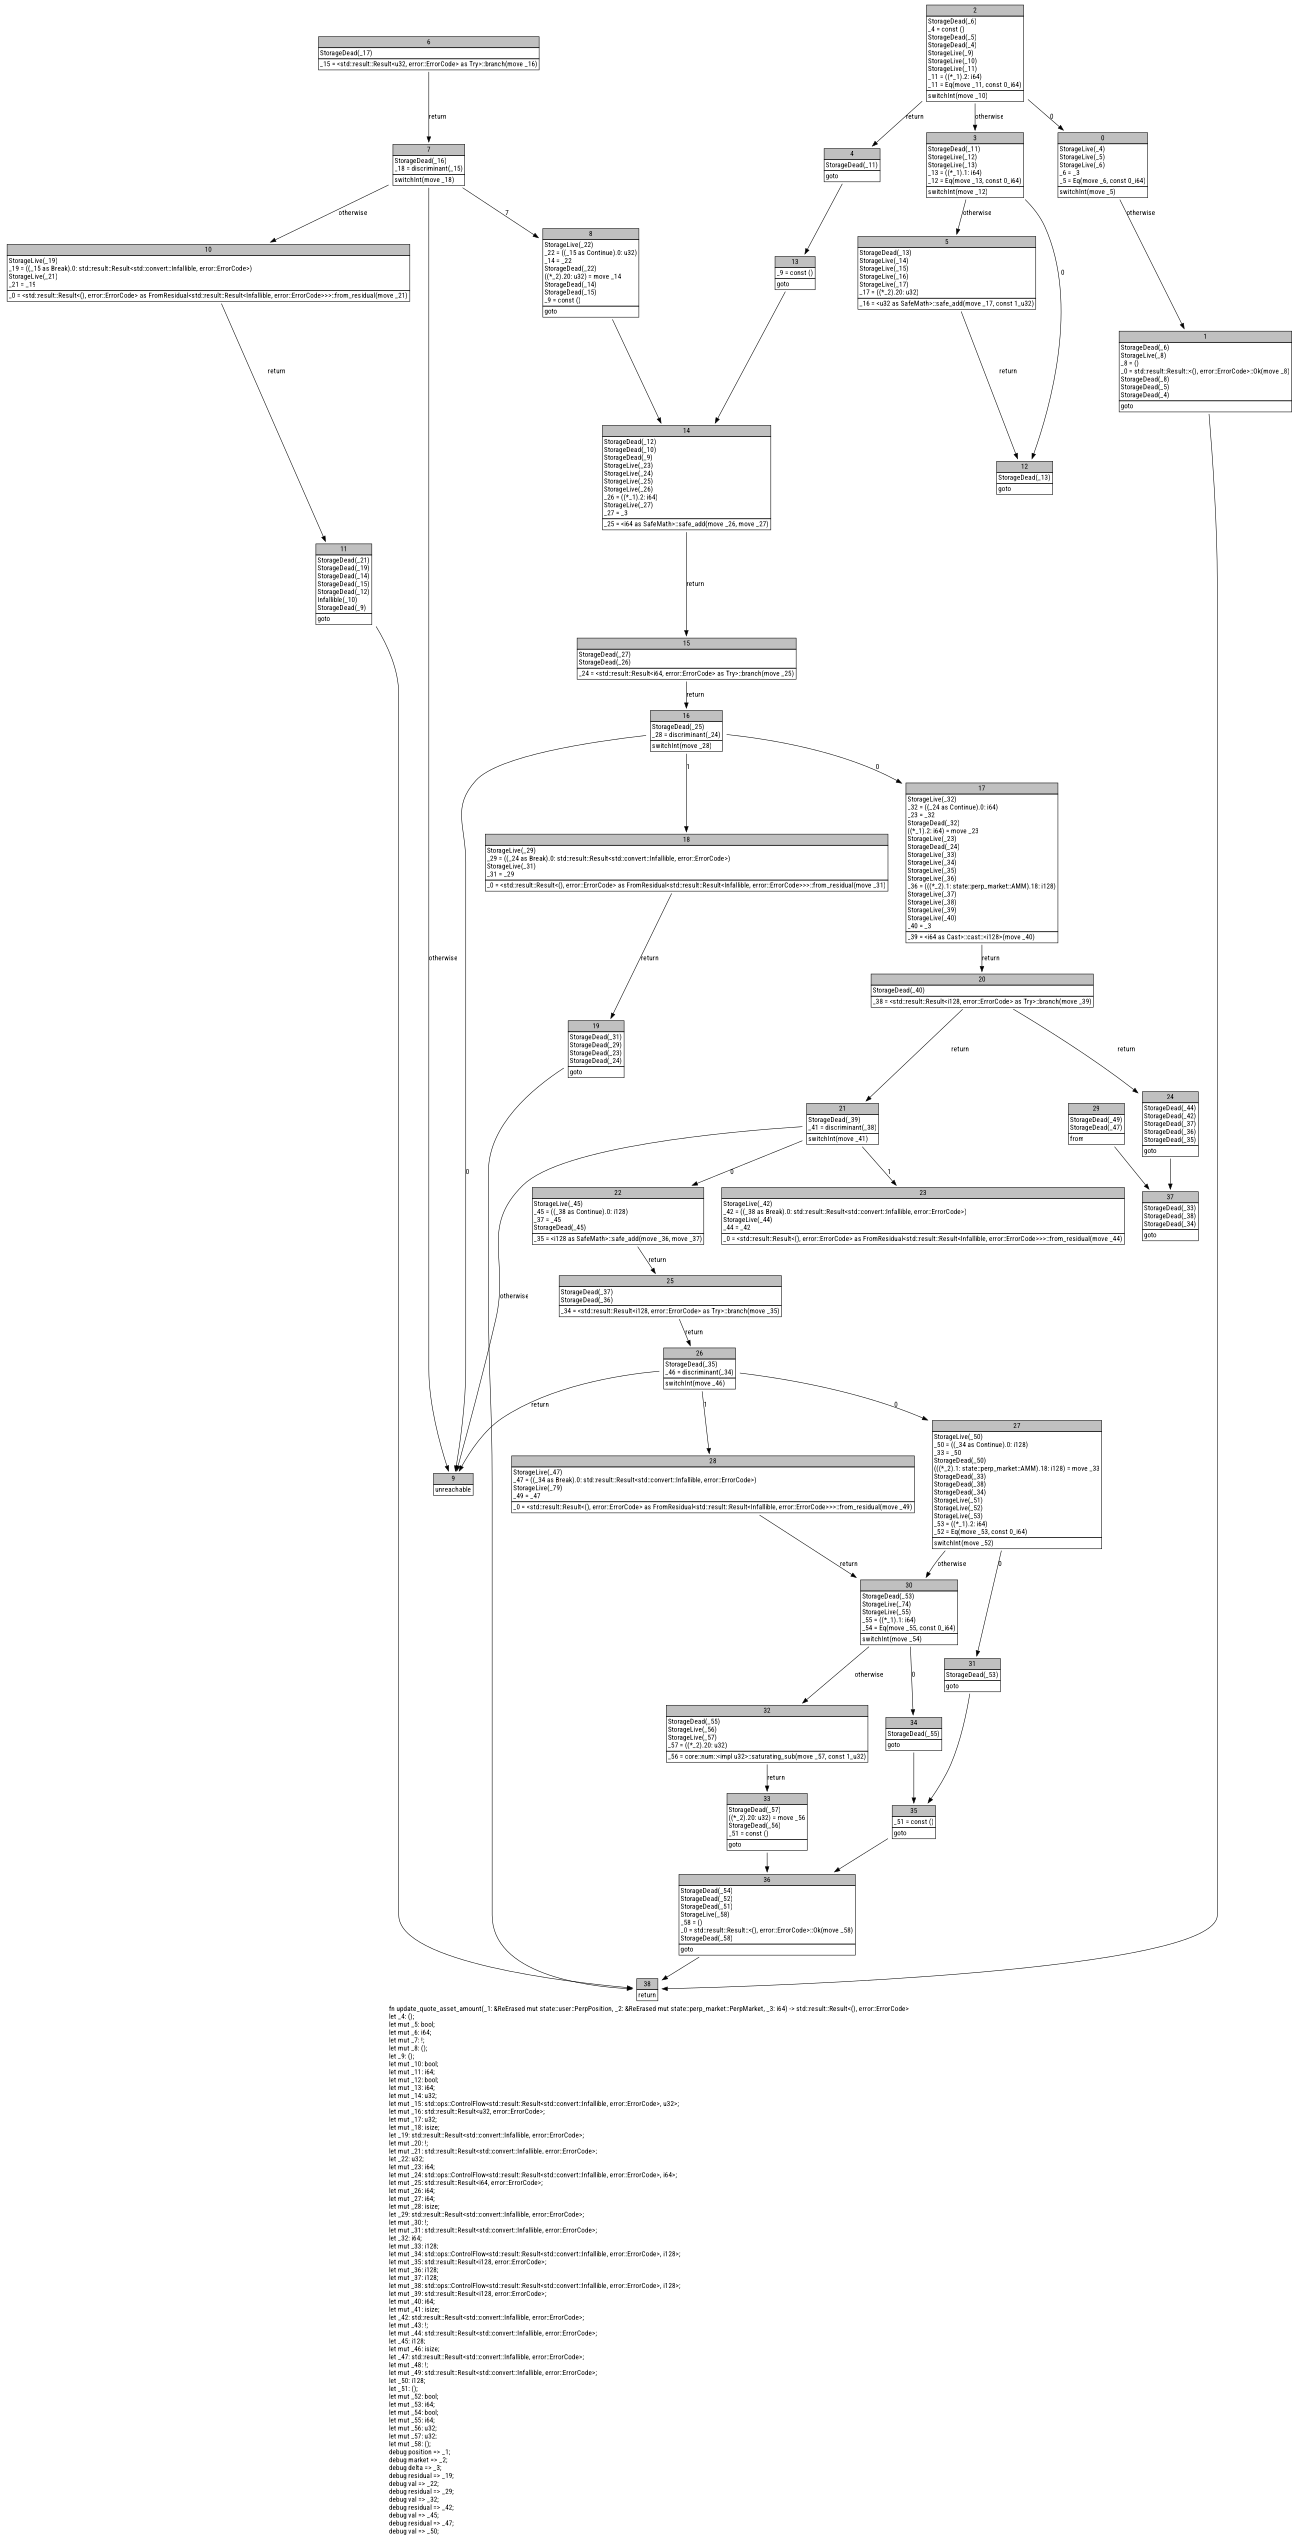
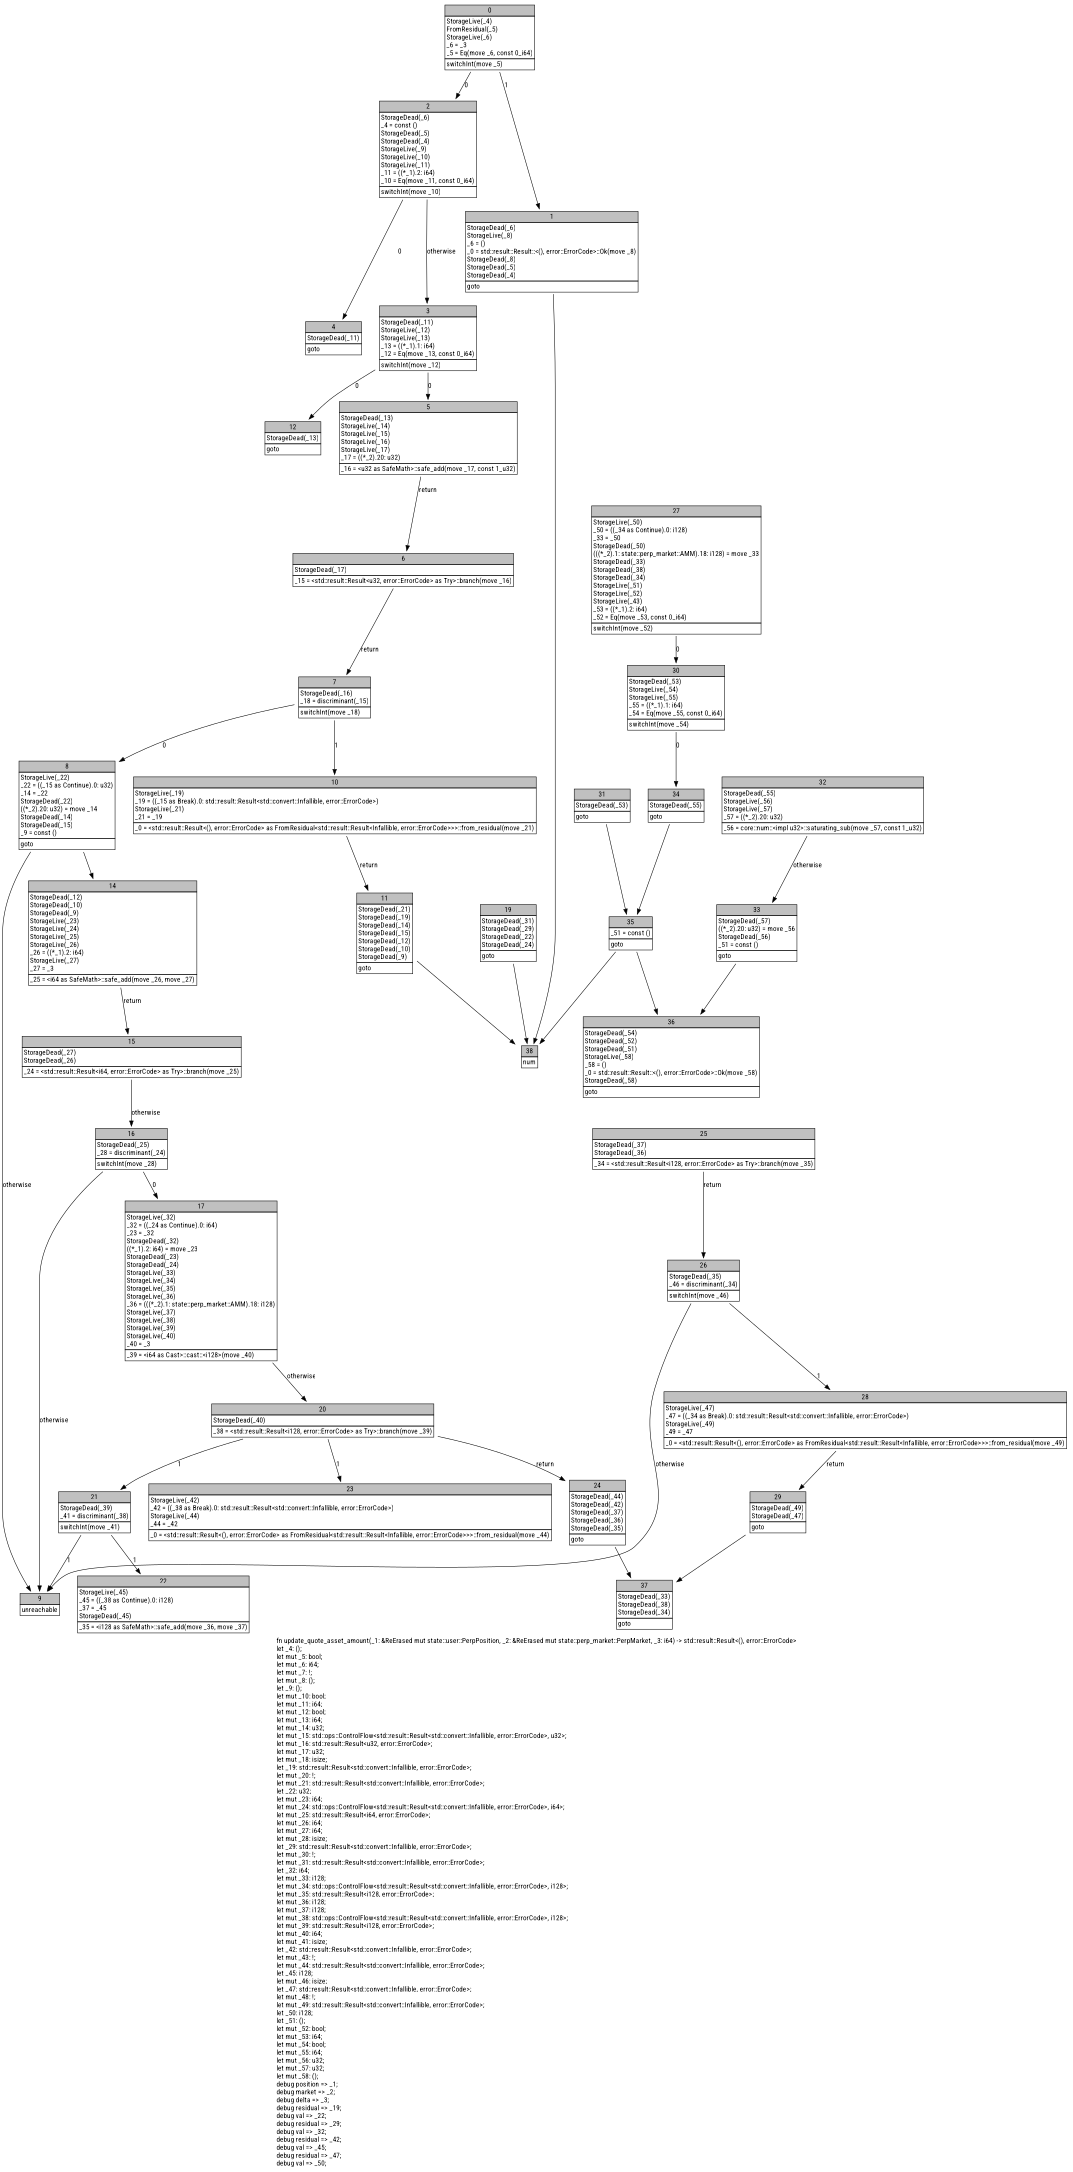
(975, 85) -> (428, 181)
(1044, 113) -> (465, 83)
(915, 117) -> (400, 251)
(1082, 157) -> (472, 29)
(353, 213) -> (336, 745)
(507, 213) -> (164, 745)
(977, 213) -> (430, 386)
(1141, 213) -> (506, 85)
(795, 273) -> none
(1130, 363) -> (476, 244)
(988, 383) -> (414, 511)
(338, 600) -> (385, 949)
(695, 695) -> (146, 1113)
(429, 828) -> (3, 1219)
(932, 839) -> (153, 1257)
(686, 863) -> none
(991, 958) -> (302, 1376)
(960, 1049) -> (180, 1464)
(596, 1053) -> (508, 937)
(1077, 1139) -> (758, 1527)
(877, 1164) -> (334, 1458)
(468, 1172) -> (54, 1420)
(732, 1172) -> (135, 1560)
(645, 1258) -> none
(515, 1296) -> (69, 1560)
(833, 1389) -> none
(540, 1405) -> (670, 1464)
(538, 1488) -> (690, 1424)
(959, 1516) -> (618, 601)
(806, 1545) -> (820, 1468)
(952, 1564) -> (678, 649)
(990, 1601) -> none
(887, 1604) -> (654, 690)
(838, 1673) -> none
(776, 1778) -> (808, 865)
(683, 1967) -> (579, 996)
(647, 1995) -> (530, 1062)
